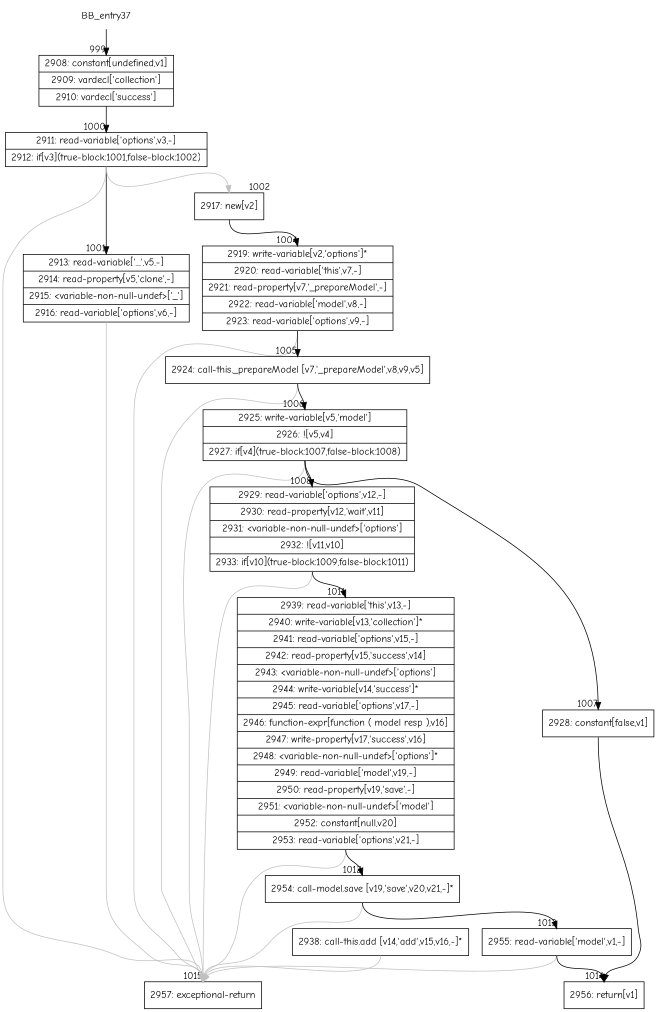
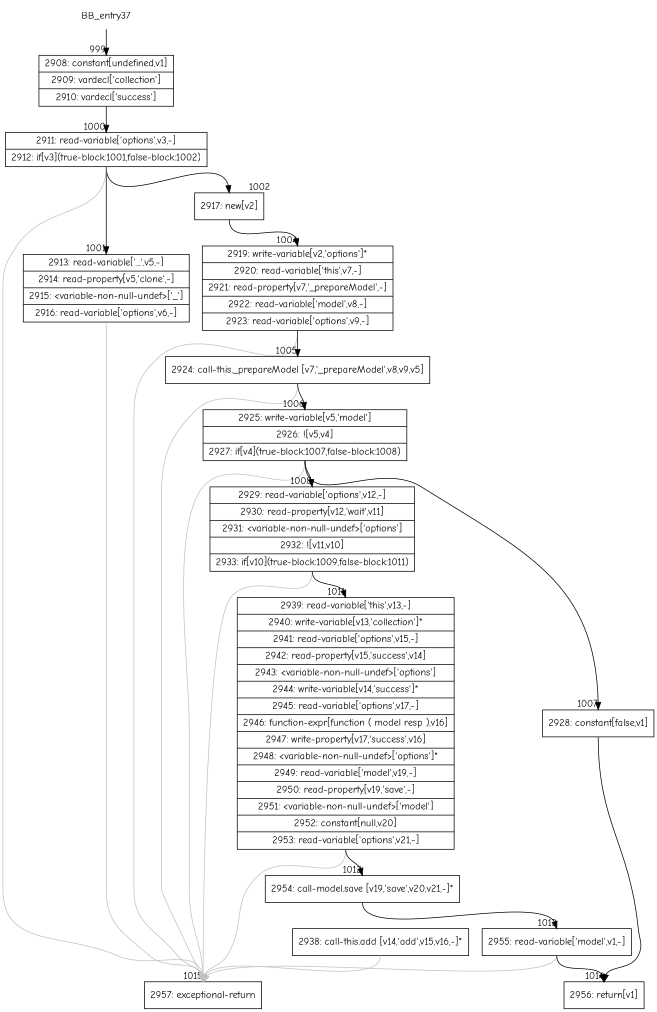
(164, 181) -> (164, 181)
(283, 931) -> none
